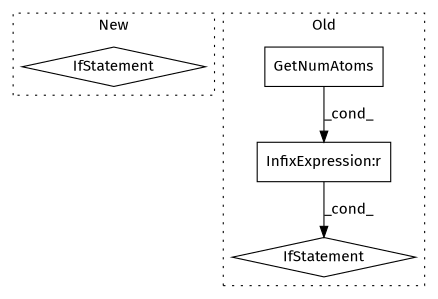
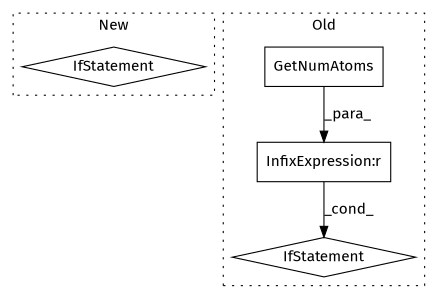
(349, 114) -> (348, 114)
